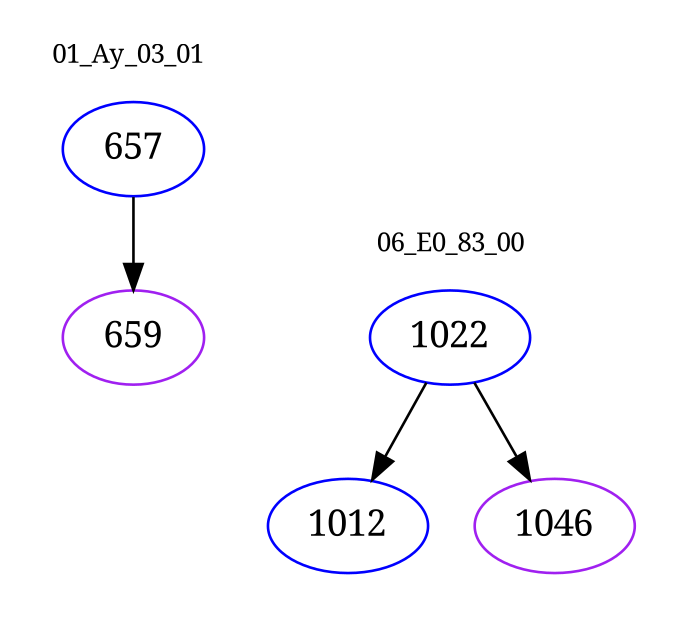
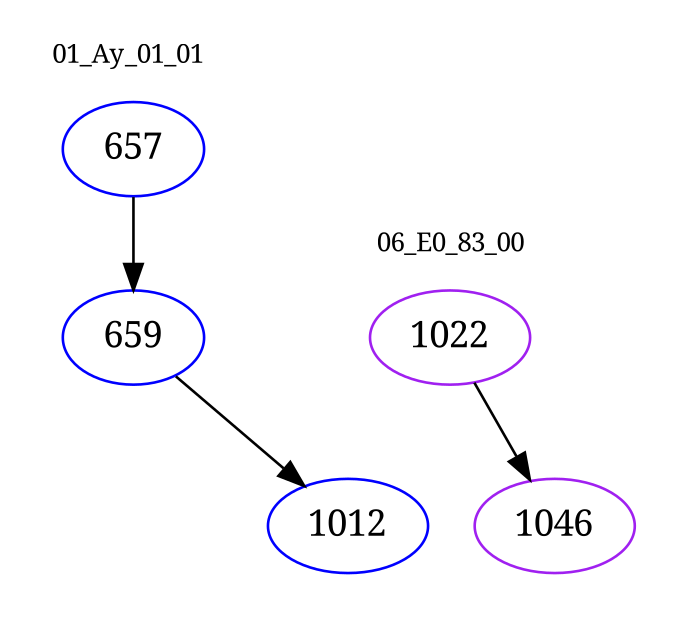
(128, 56) -> (128, 56)
(133, 338) -> (133, 338)
(450, 338) -> (450, 338)
(406, 419) -> (230, 422)
